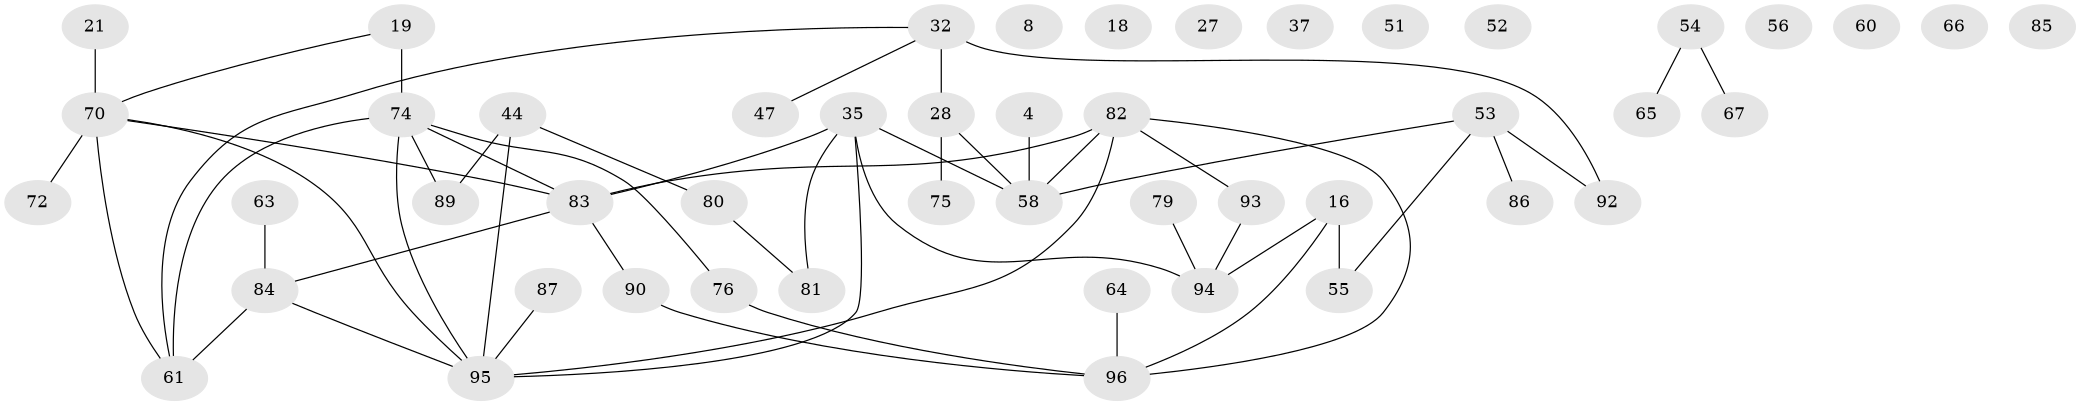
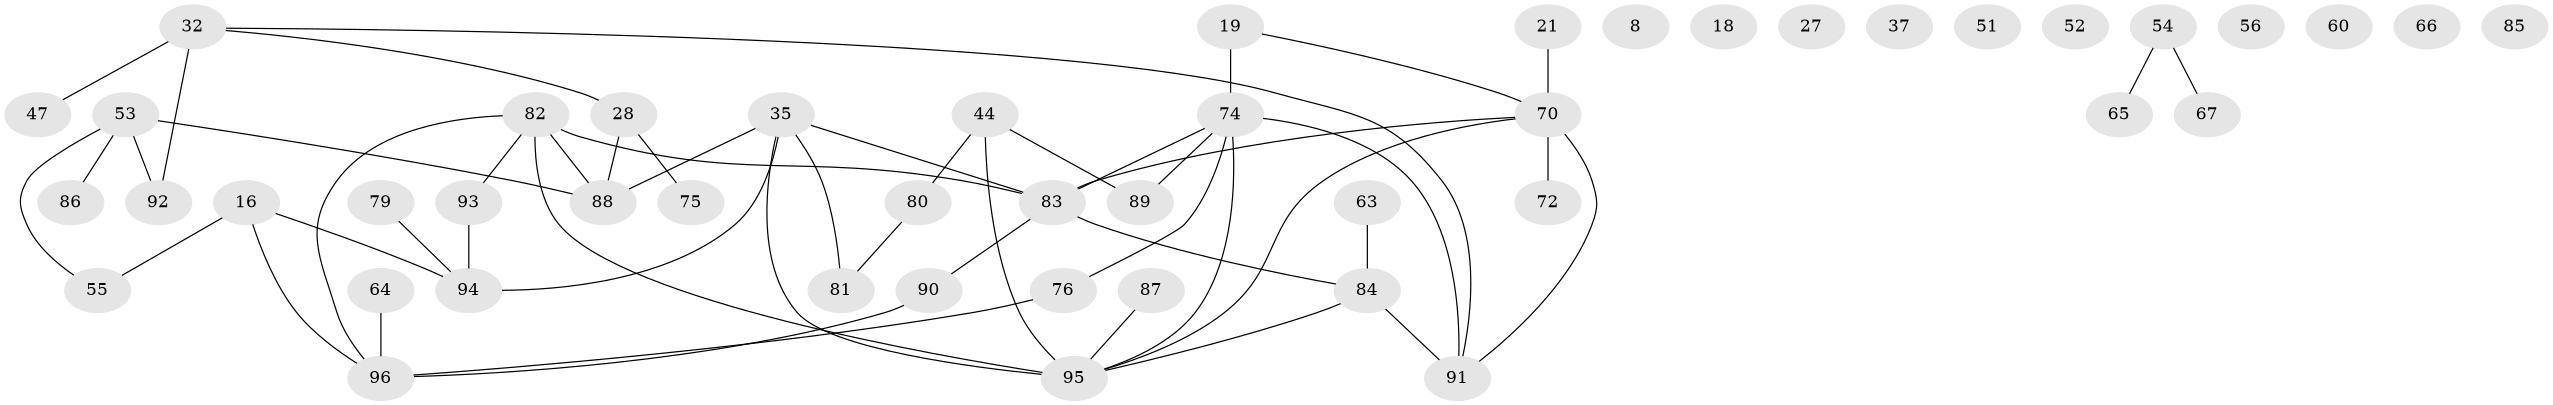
(1029, 115) -> none
(1029, 203) -> (603, 203)
(175, 378) -> (1458, 378)
